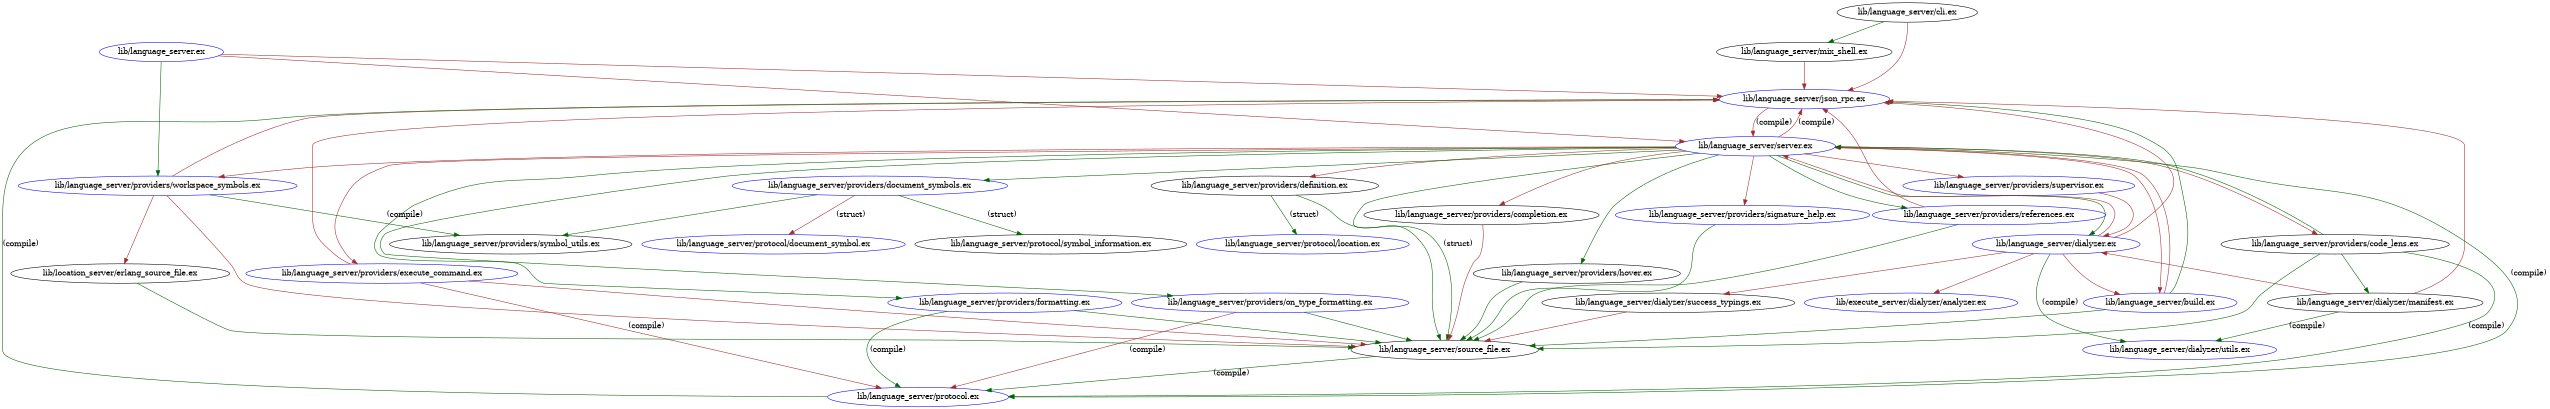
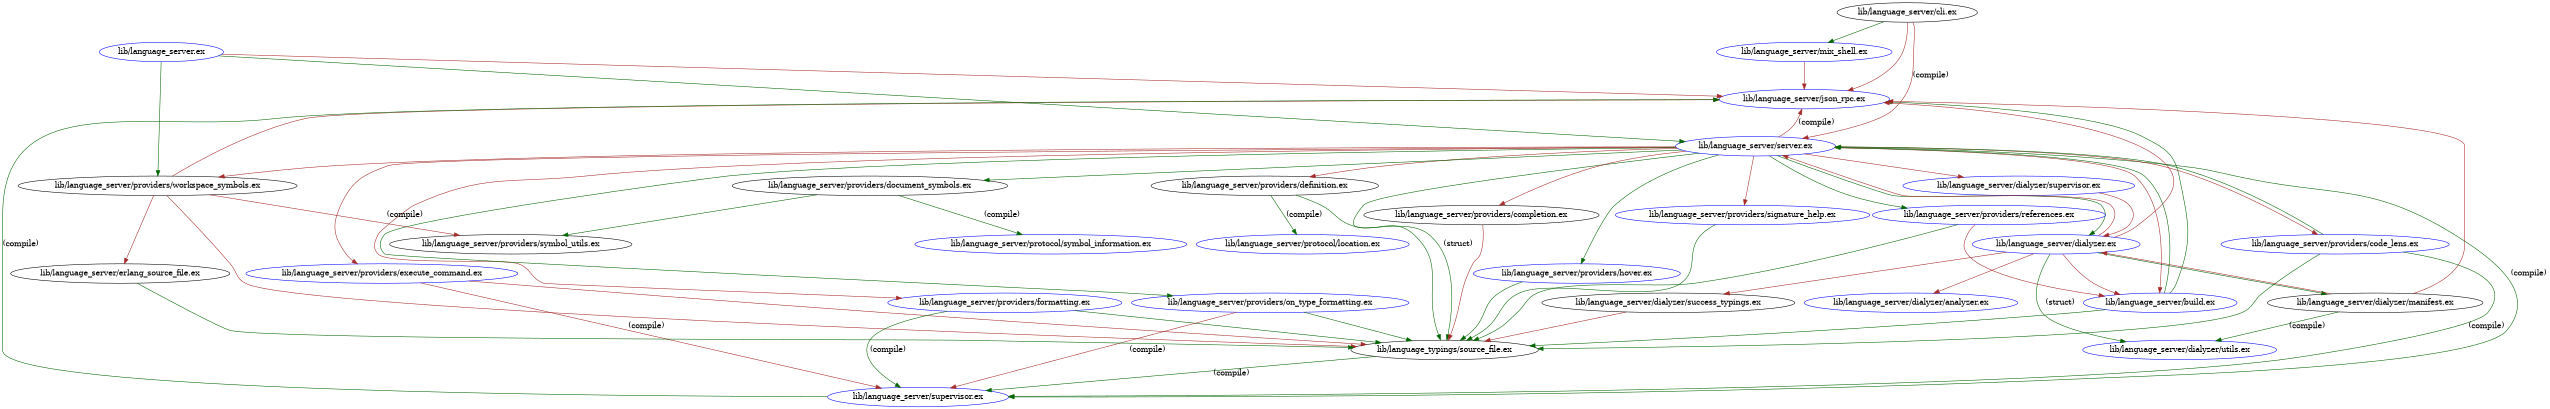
(1804, 52) -> (1804, 52)
(949, 99) -> (949, 99)
(944, 109) -> none
(1757, 117) -> (1894, 109)
(746, 166) -> (746, 166)
(1871, 169) -> (2014, 278)
(2130, 169) -> (2130, 169)
(158, 186) -> (158, 186)
(870, 186) -> (870, 186)
(2019, 186) -> (2019, 186)
(332, 215) -> (332, 215)
(1002, 215) -> (1002, 215)
(1304, 215) -> (1304, 215)
(774, 244) -> none
(1051, 244) -> (1051, 244)
(2335, 244) -> (2335, 244)
(2354, 271) -> (2210, 273)
(120, 274) -> (120, 274)
(1577, 274) -> (1577, 274)
(1911, 303) -> (1911, 303)
(2060, 303) -> (2060, 303)
(1445, 350) -> (1445, 350)
(918, 397) -> (918, 397)
